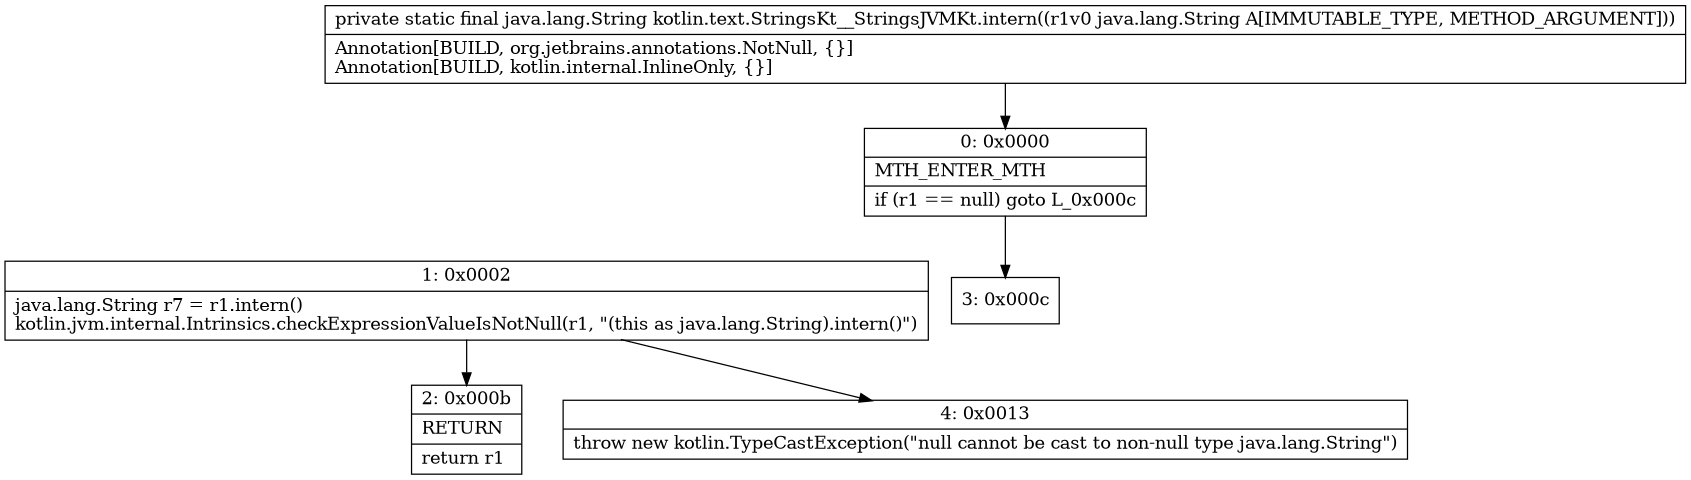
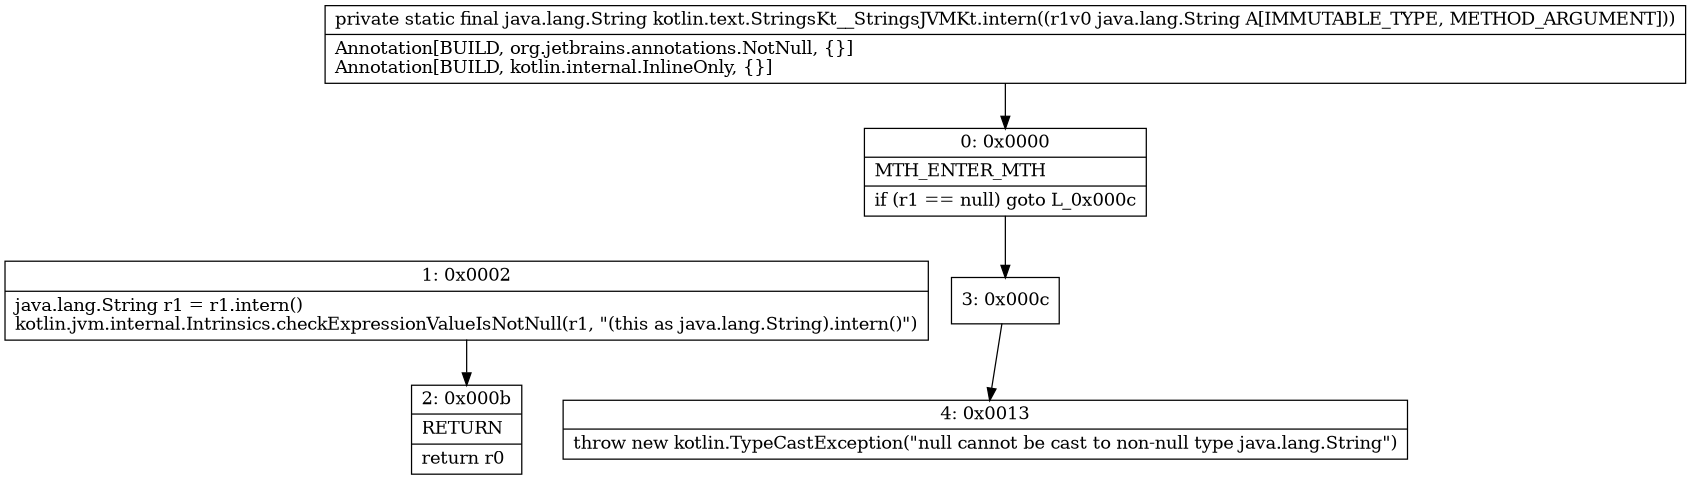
(159, 306) -> (159, 306)
(740, 369) -> (997, 356)
(464, 459) -> (464, 459)
